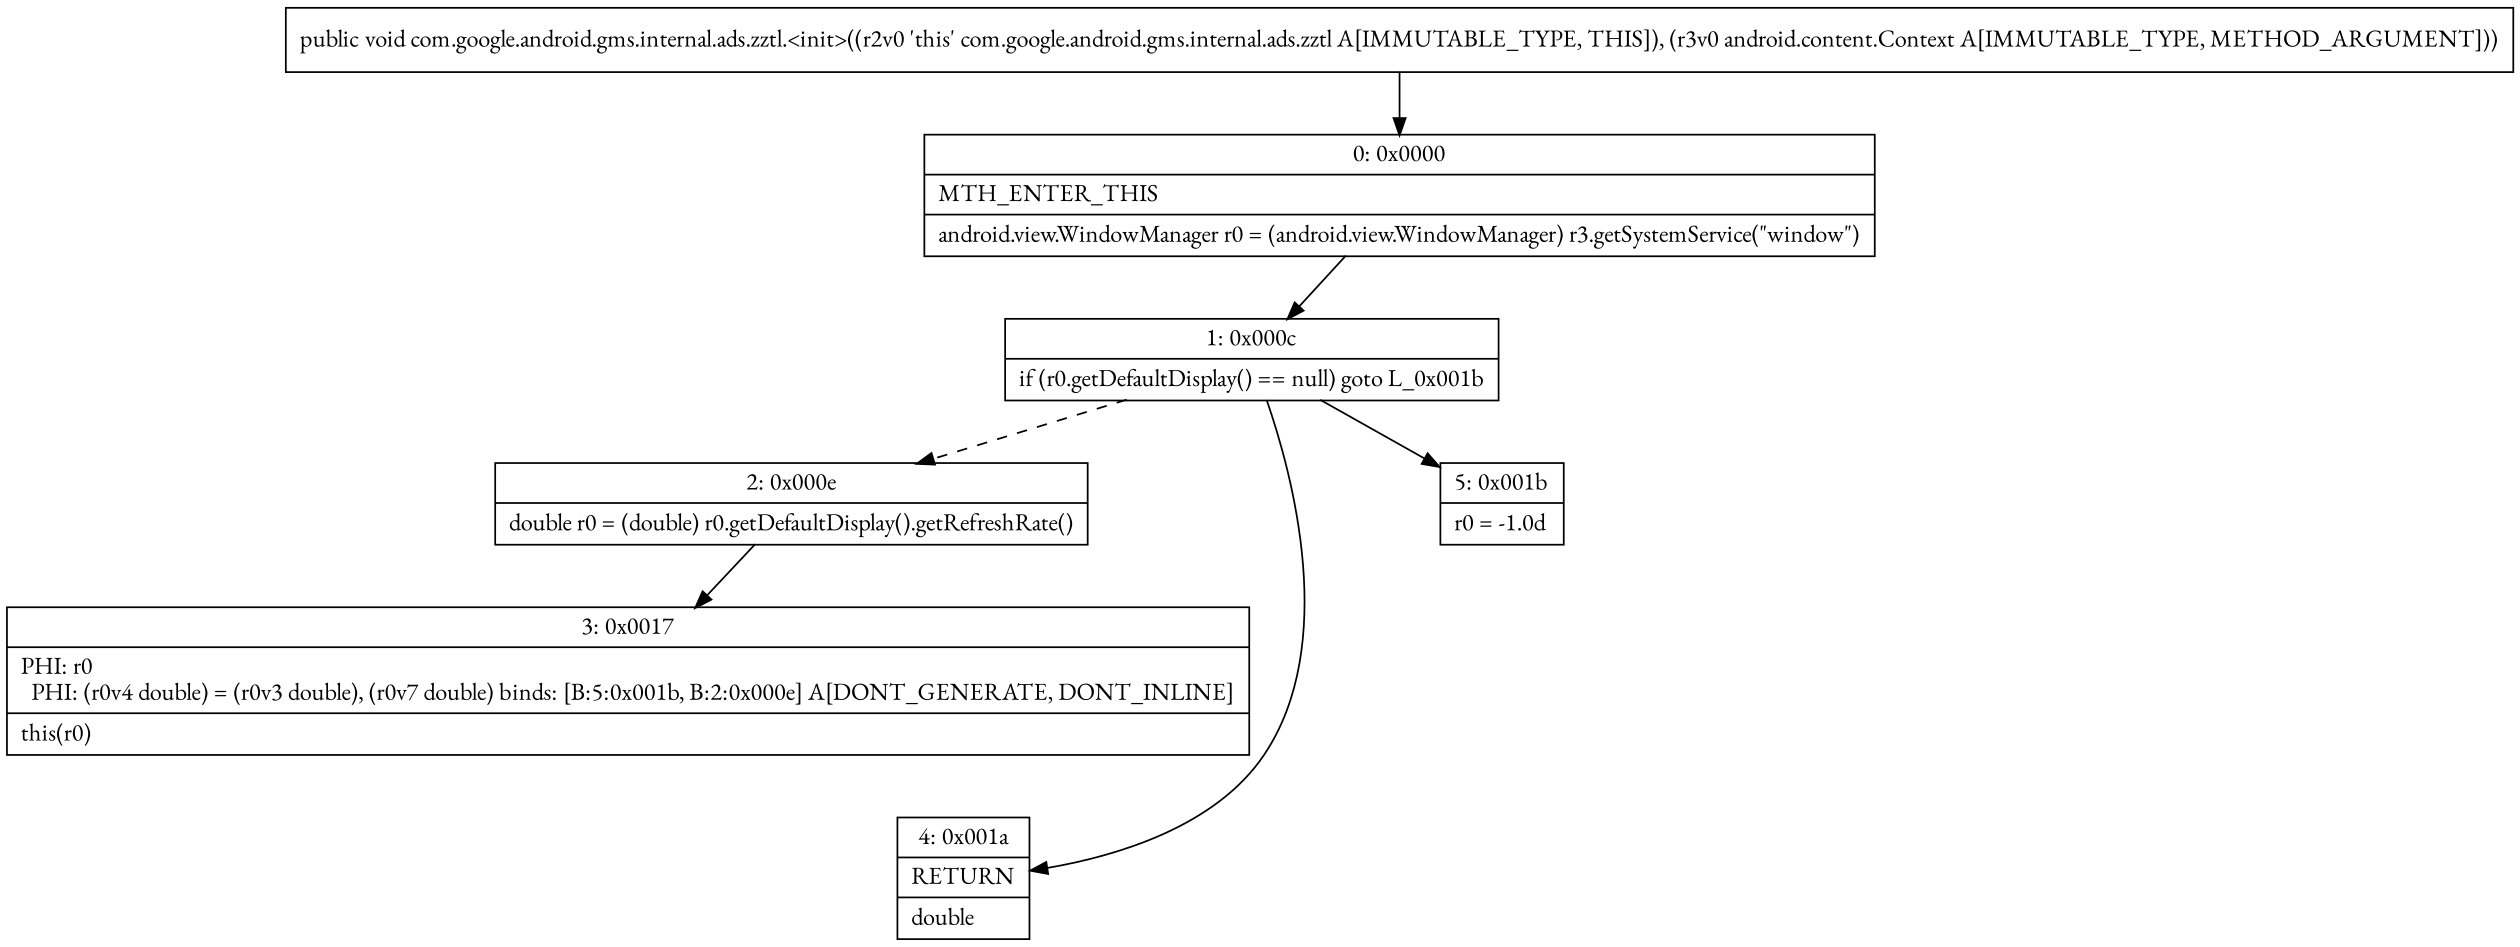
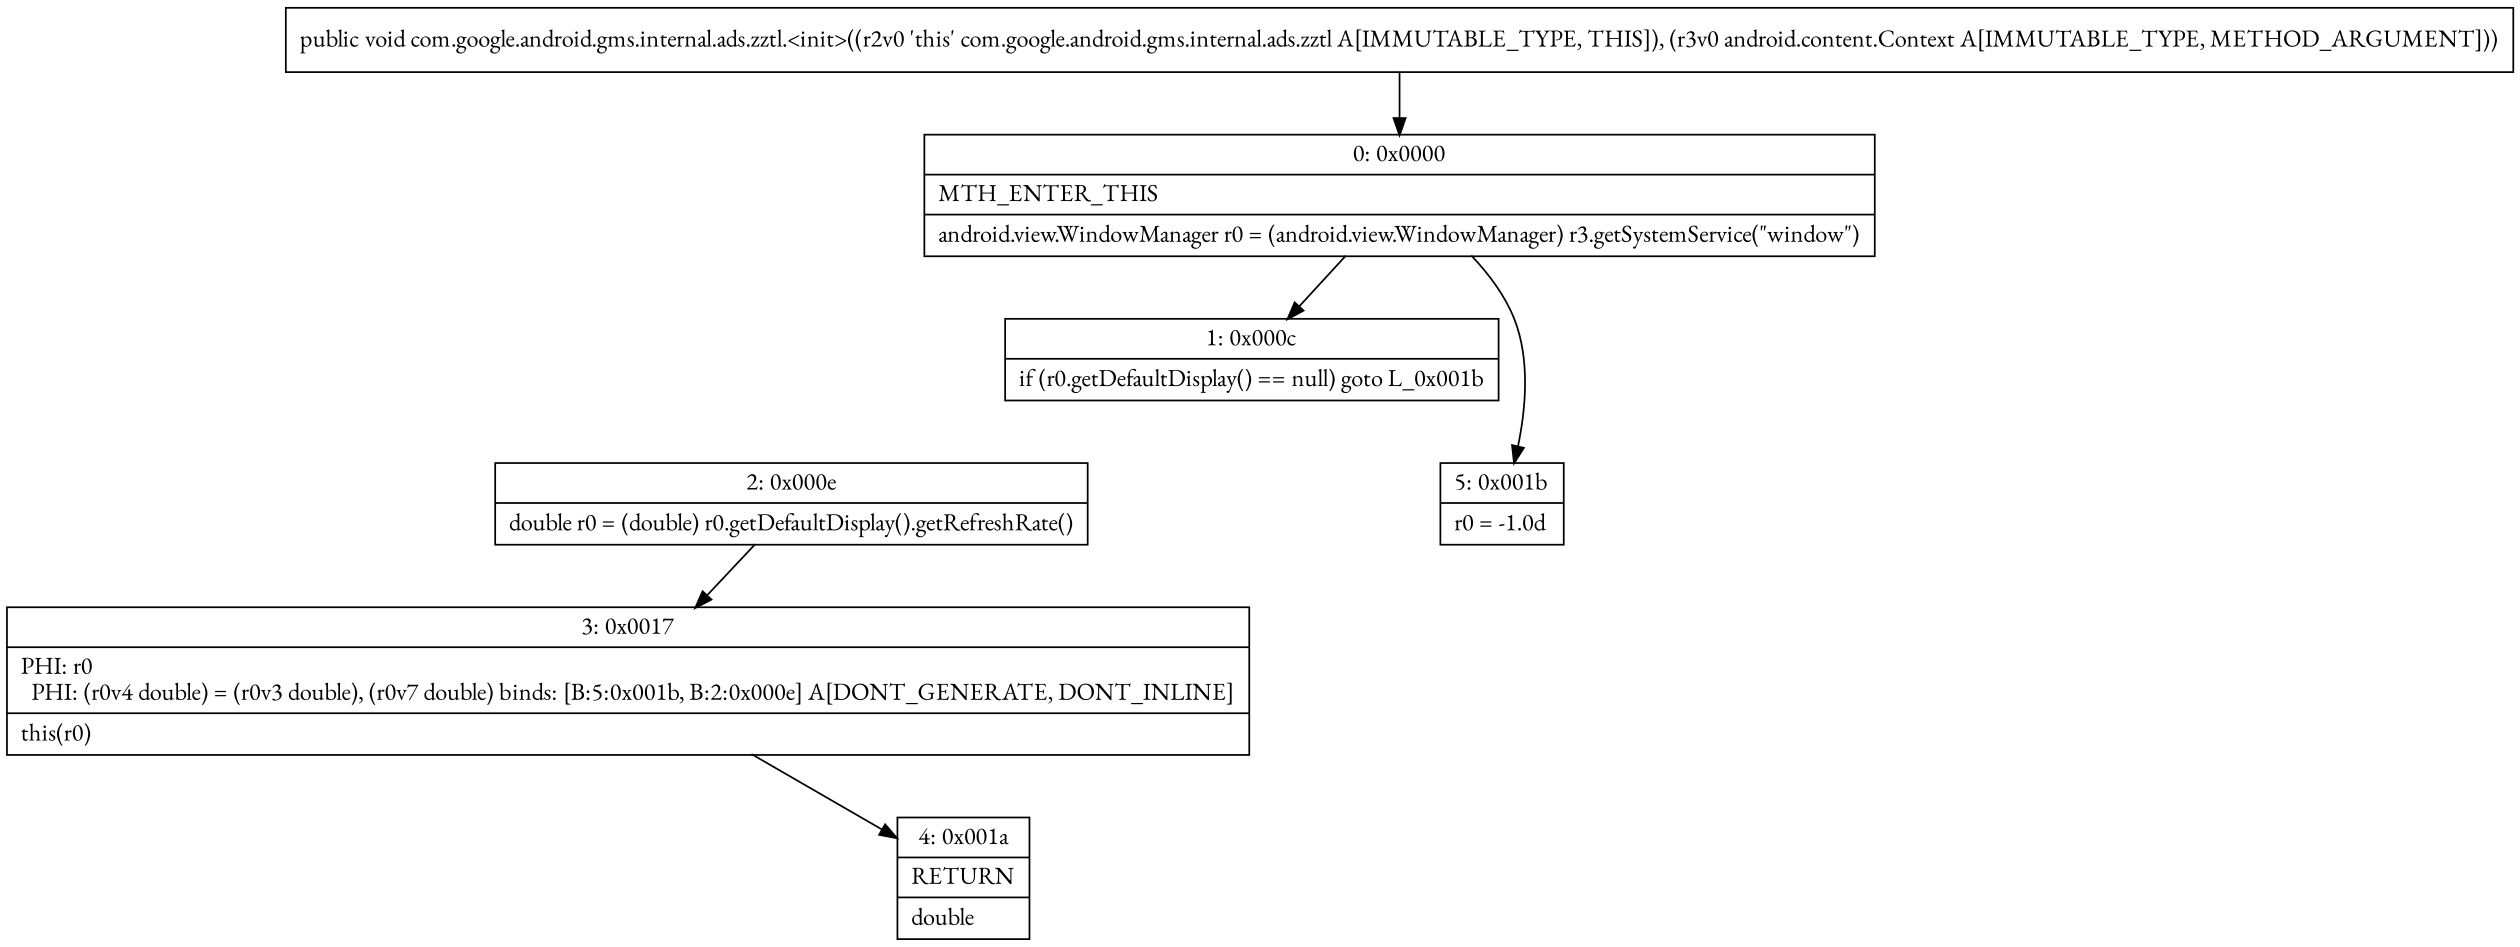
(1030, 429) -> none
(1372, 429) -> (1521, 344)
(1289, 703) -> (817, 792)
